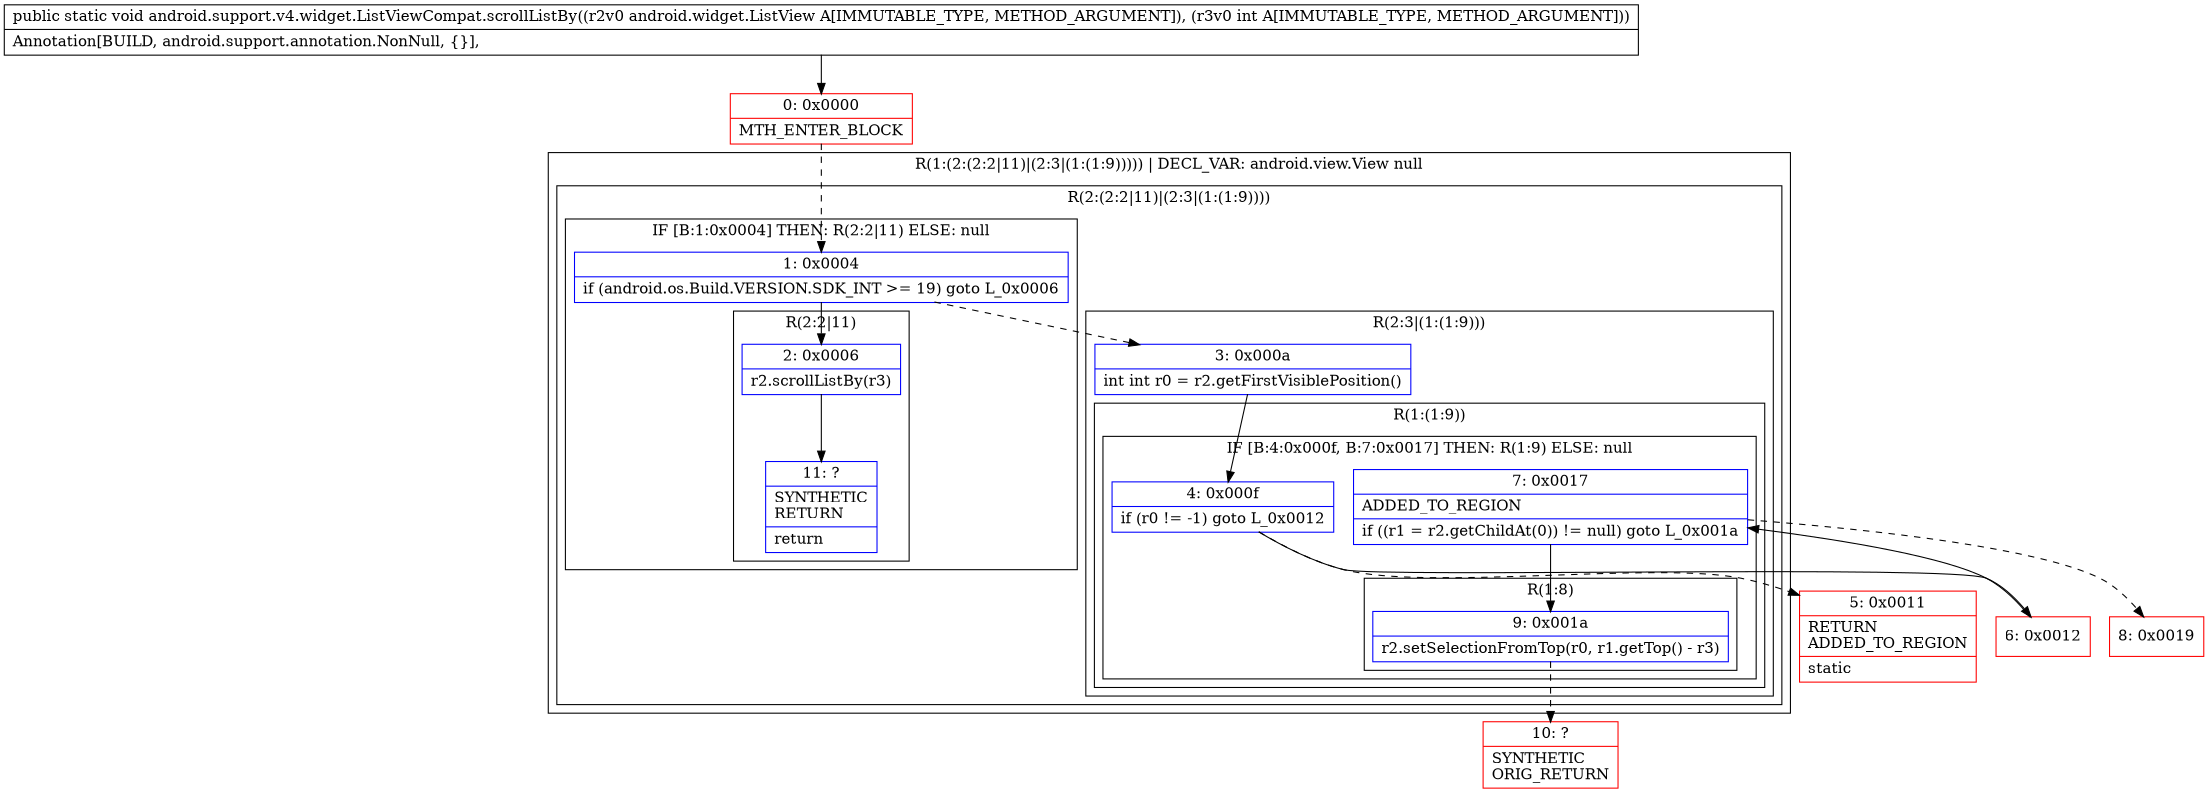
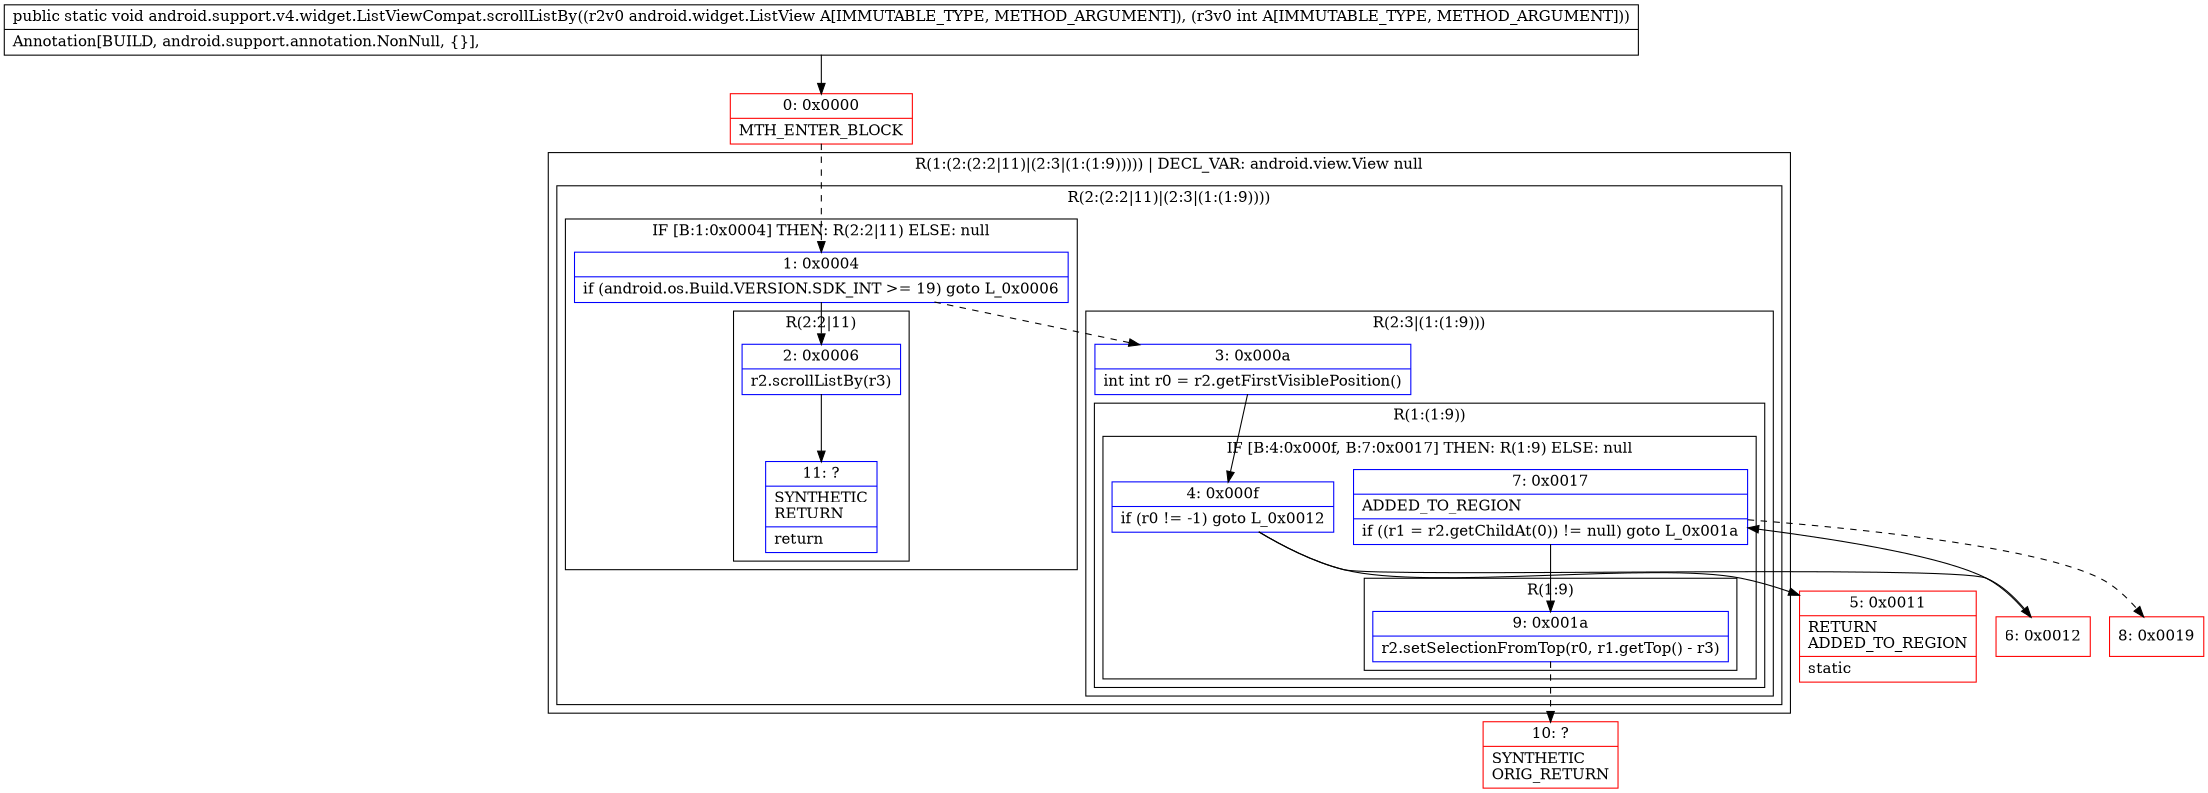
(1521, 576) -> (1521, 576)
(1551, 591) -> (1551, 591)
